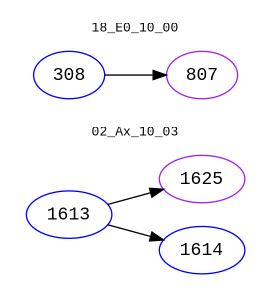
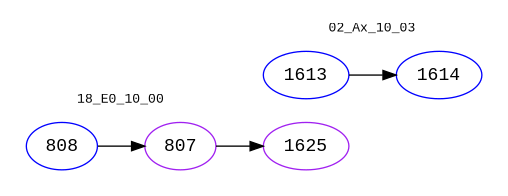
(69, 75) -> (62, 146)
(129, 199) -> (235, 146)
